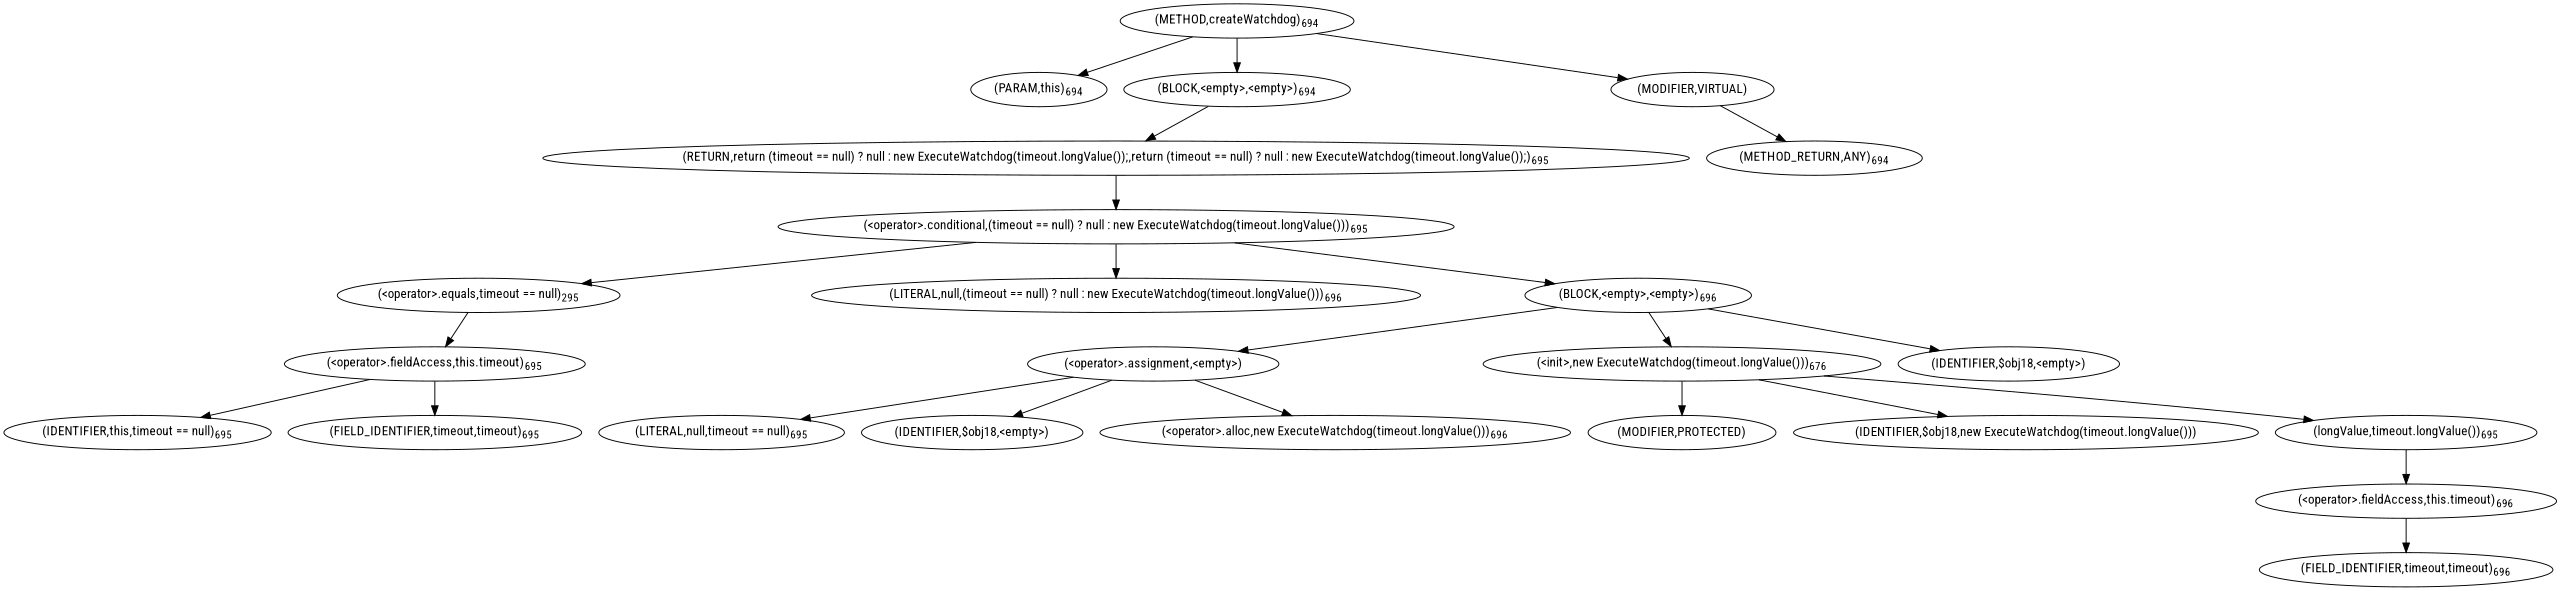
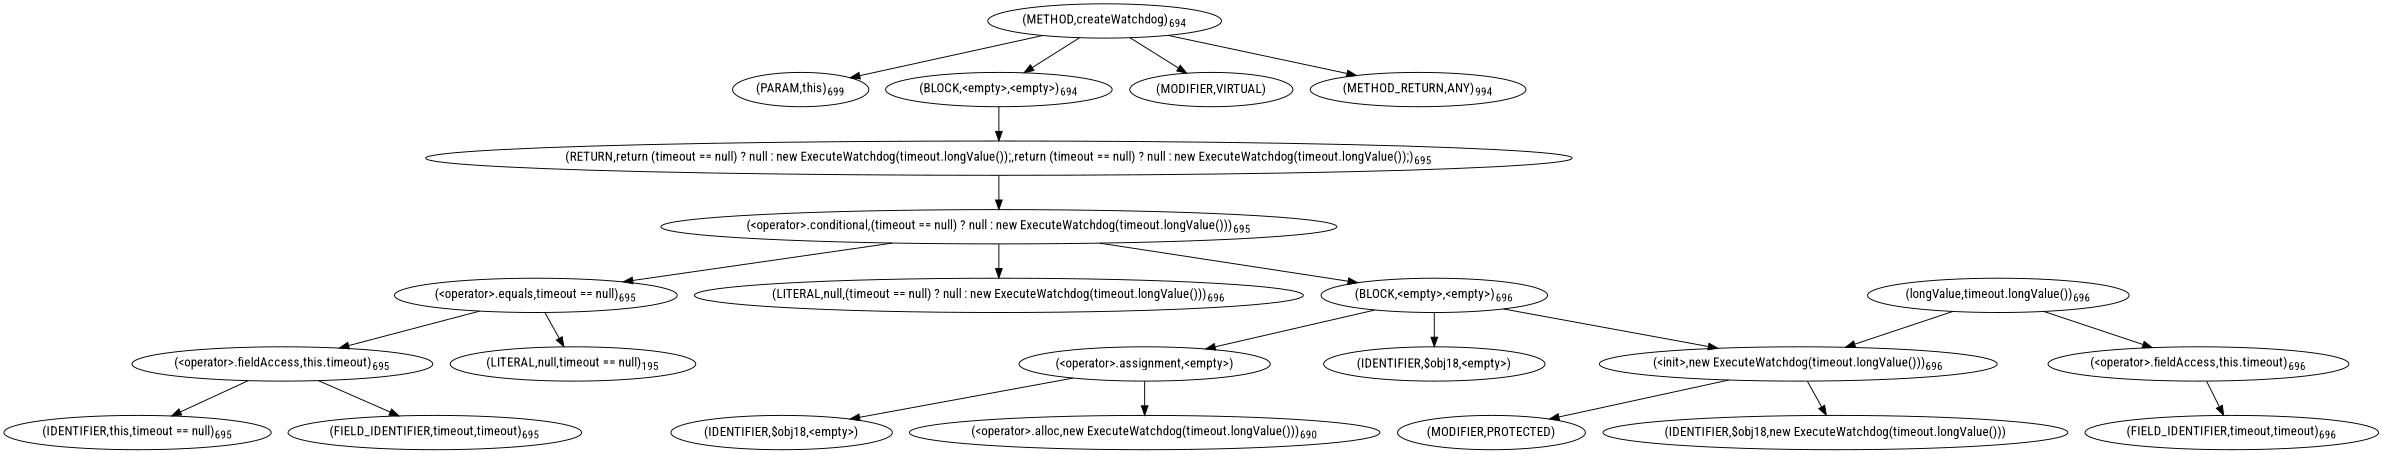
(1075, 88) -> (836, 88)
(1749, 121) -> (1257, 54)
(1881, 157) -> (1484, 88)
(571, 294) -> (628, 294)
(1818, 363) -> (1935, 363)
(2064, 396) -> (1904, 328)
(942, 398) -> (552, 326)
(799, 431) -> (651, 363)
(1500, 431) -> (1309, 431)
(2490, 431) -> (2082, 294)
